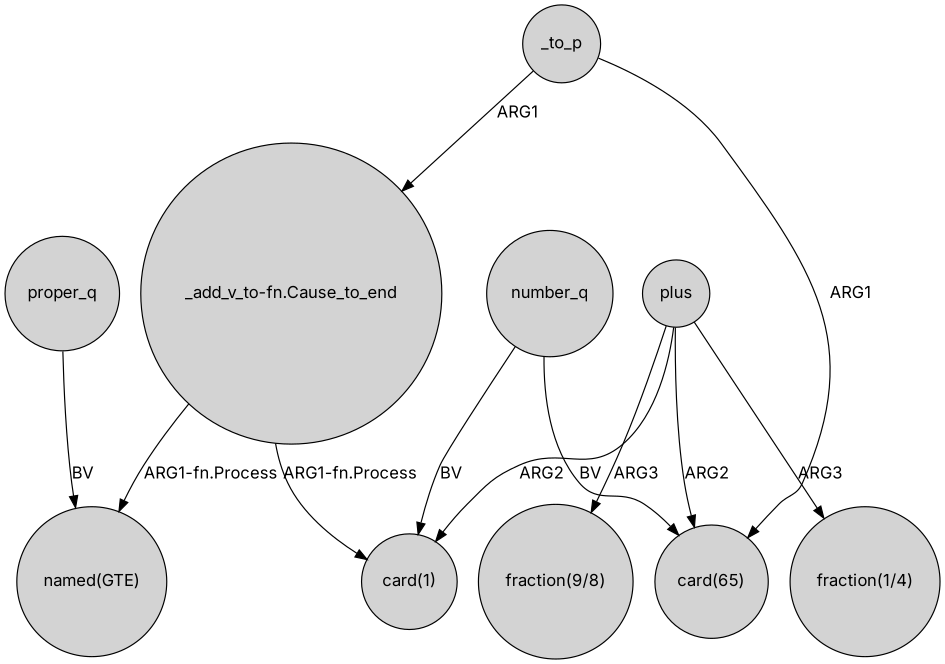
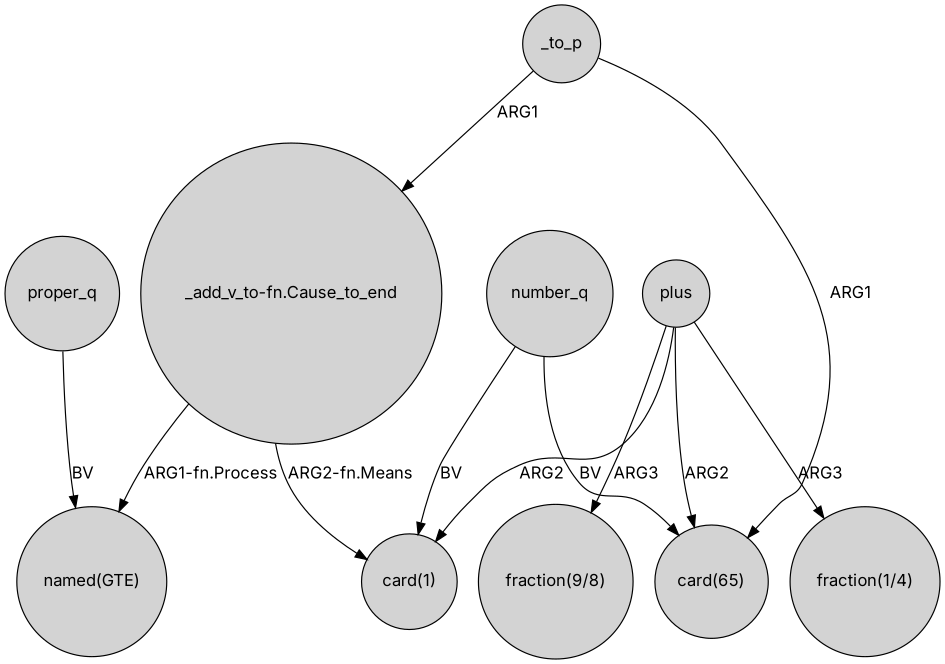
(350, 474) -> (350, 474)
